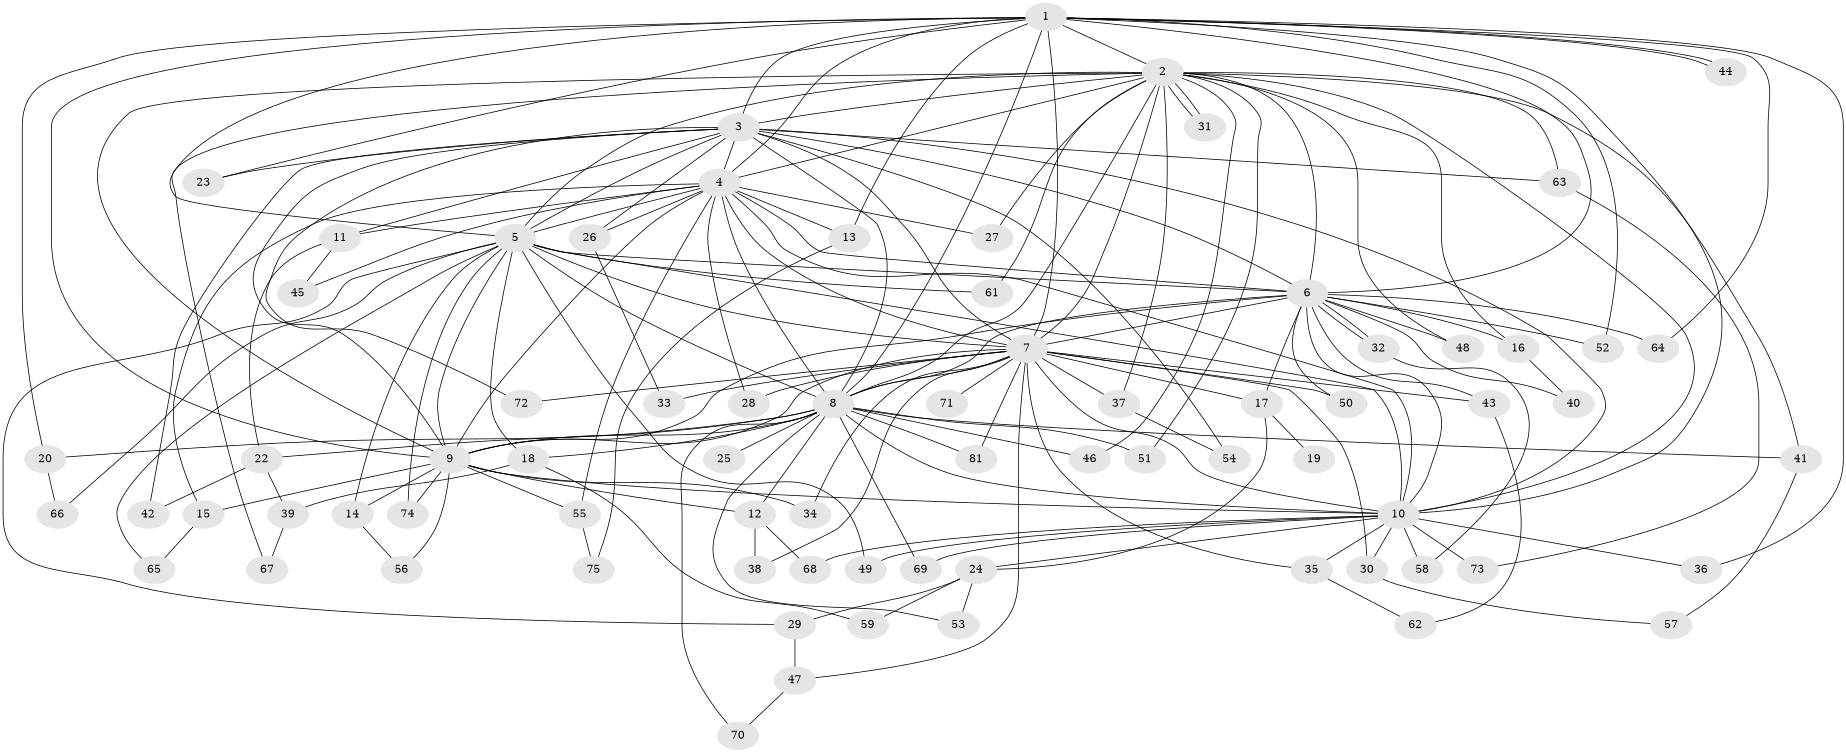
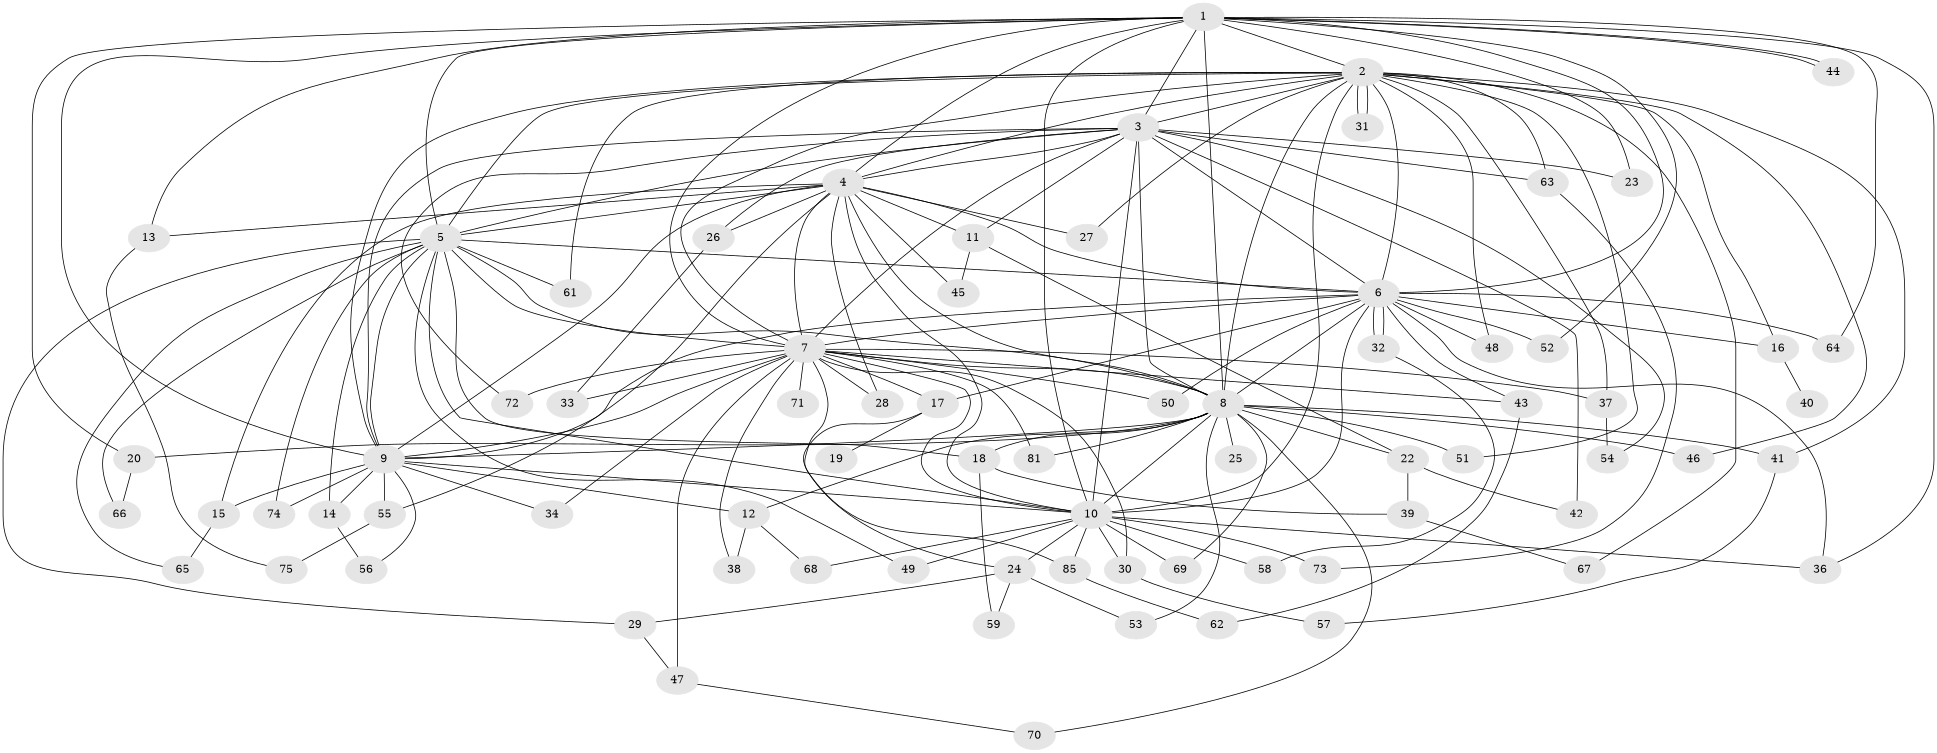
(1435, 362) -> (1653, 385)
(1312, 570) -> (1070, 570)
